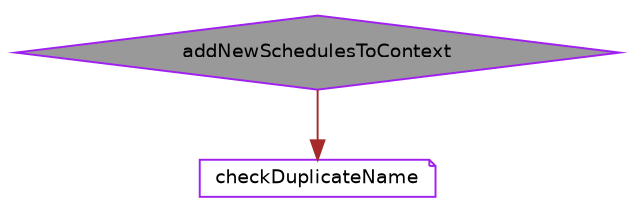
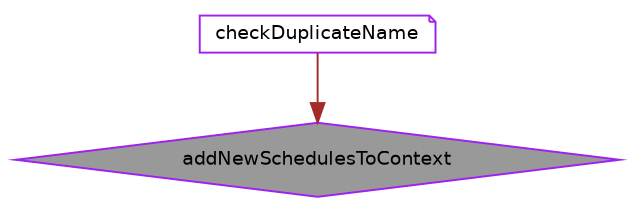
(318, 115) -> (318, 78)
